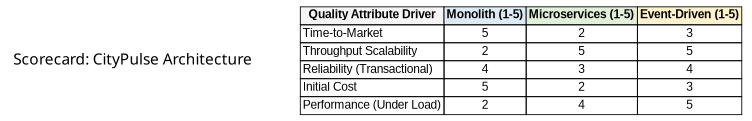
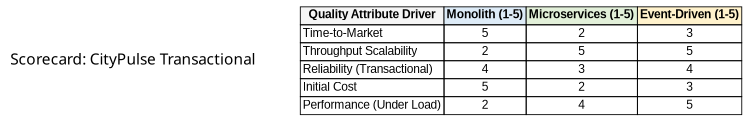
(133, 61) -> (133, 61)
